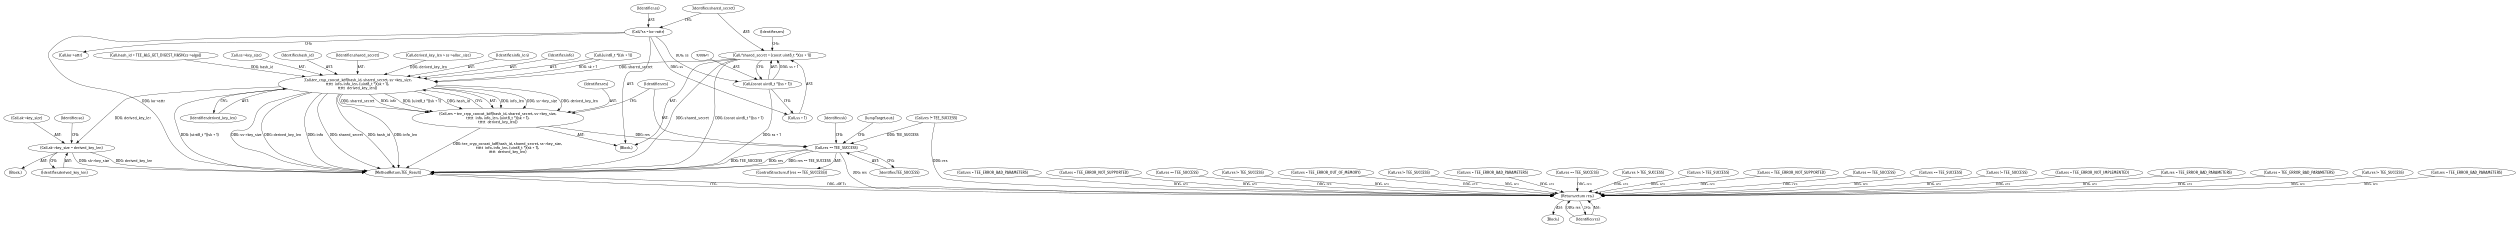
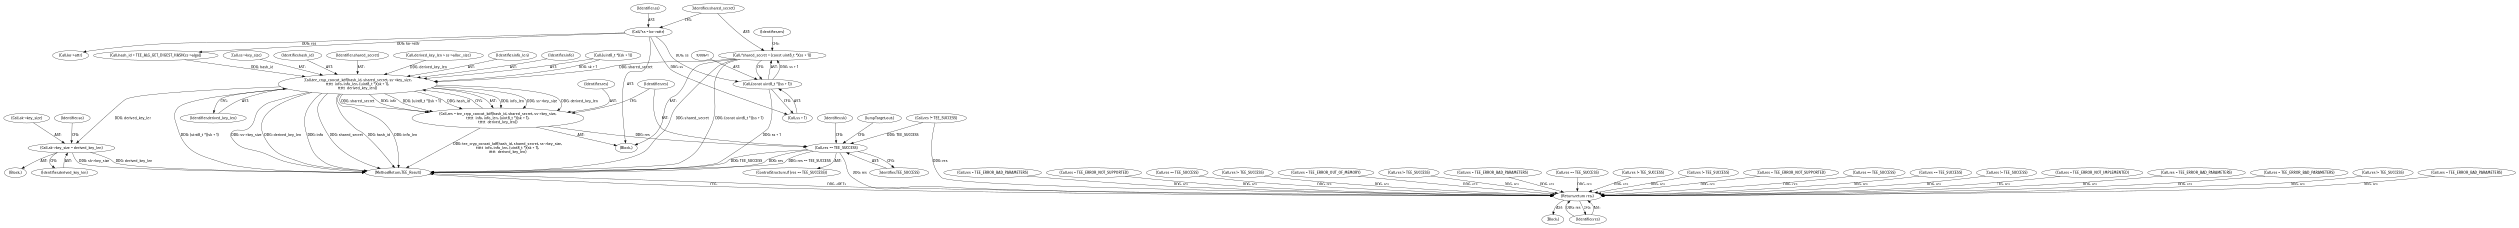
(153, 41) -> (413, 41)
(309, 44) -> (309, 44)
(806, 85) -> (792, 99)
(2003, 184) -> (2003, 184)
